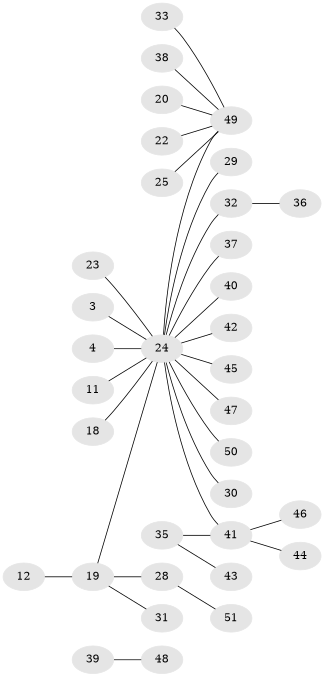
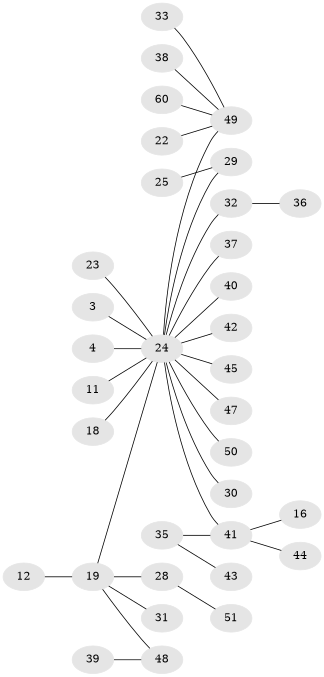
(162, 100) -> (162, 100)
(197, 152) -> (202, 171)
(300, 515) -> (300, 515)
none -> (125, 620)
